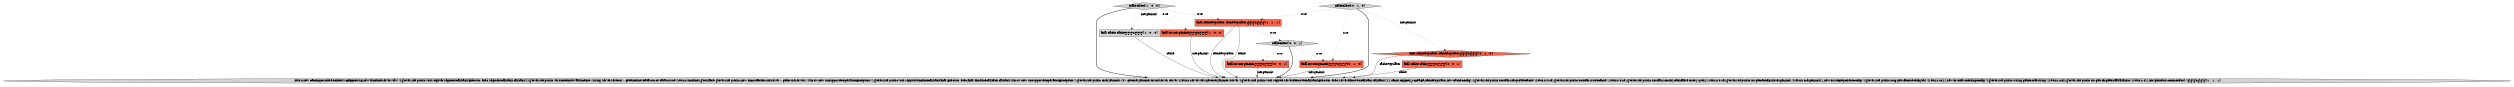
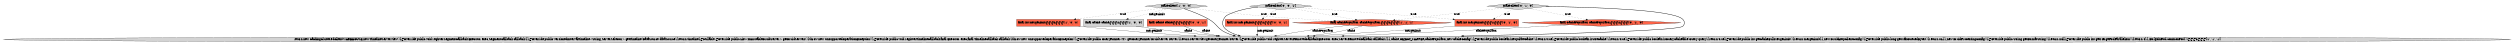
(1238, 23) -> (1372, 23)
(1408, 23) -> (1568, 14)
(1263, 33) -> (1324, 14)
